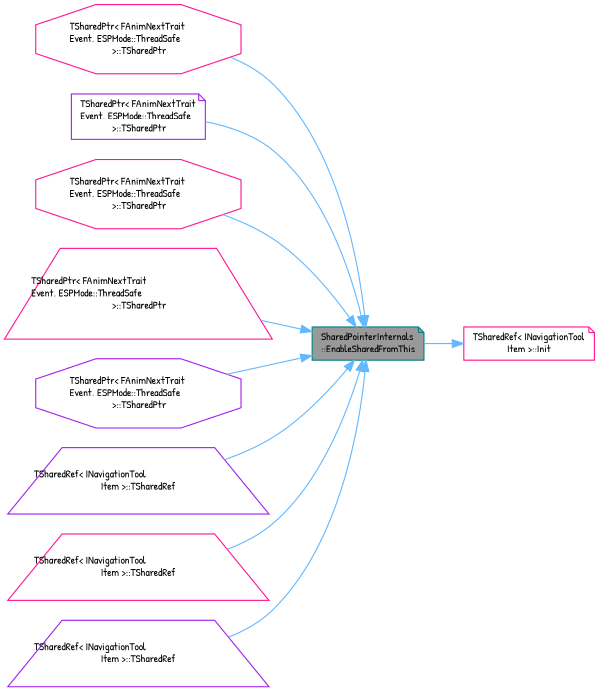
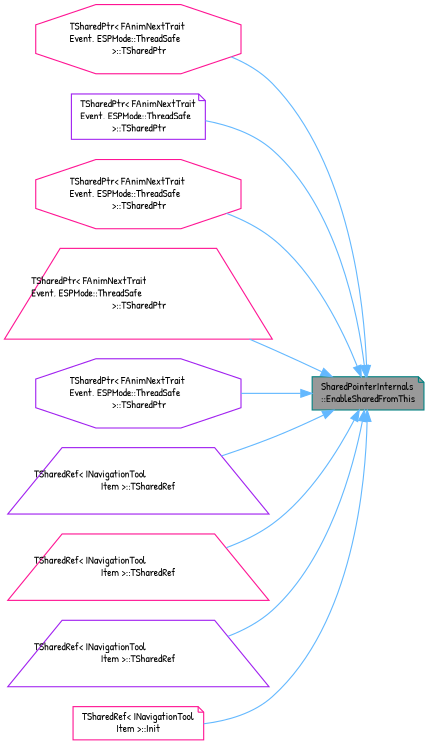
(438, 344) -> (333, 604)
